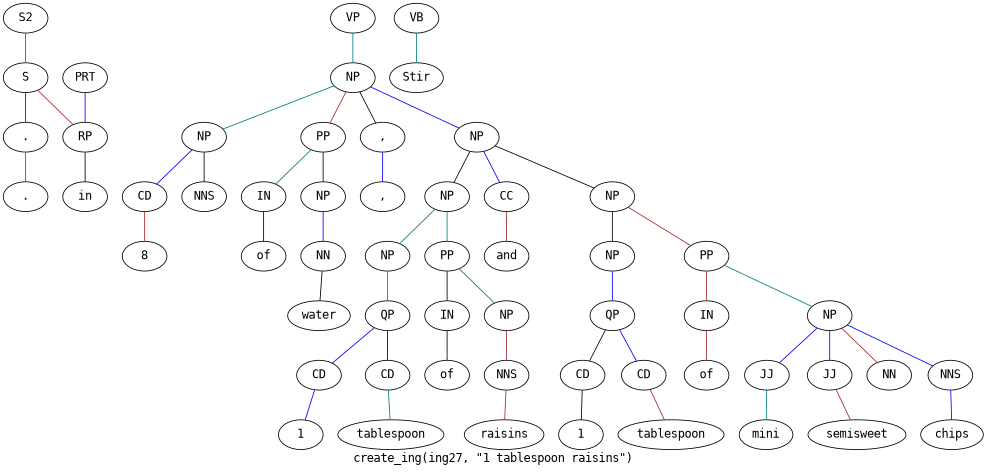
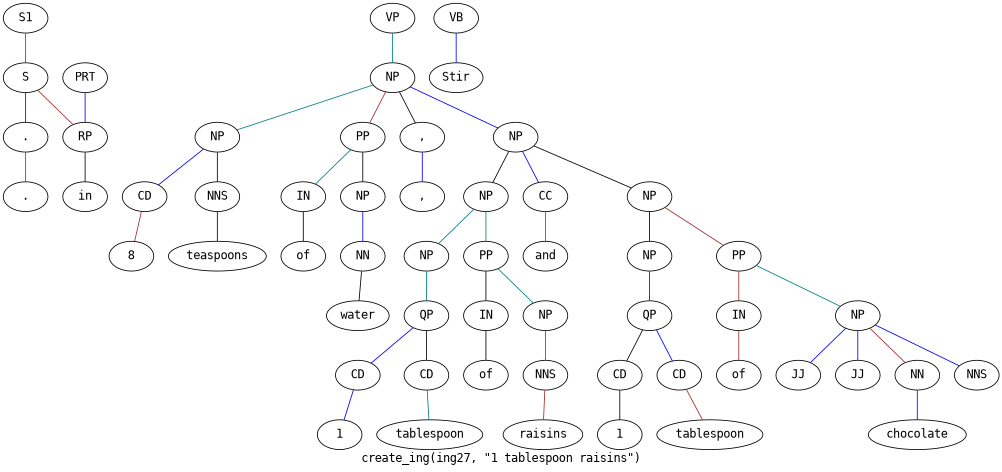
(26, 18) -> (26, 18)
(416, 48) -> (456, 48)
(507, 227) -> (545, 227)
none -> (217, 256)
(766, 435) -> none
(857, 435) -> none
none -> (917, 435)
(952, 435) -> none
